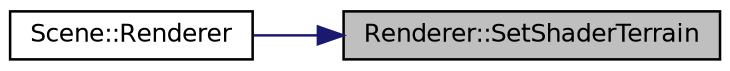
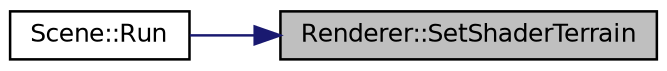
(131, 35) -> (100, 35)
